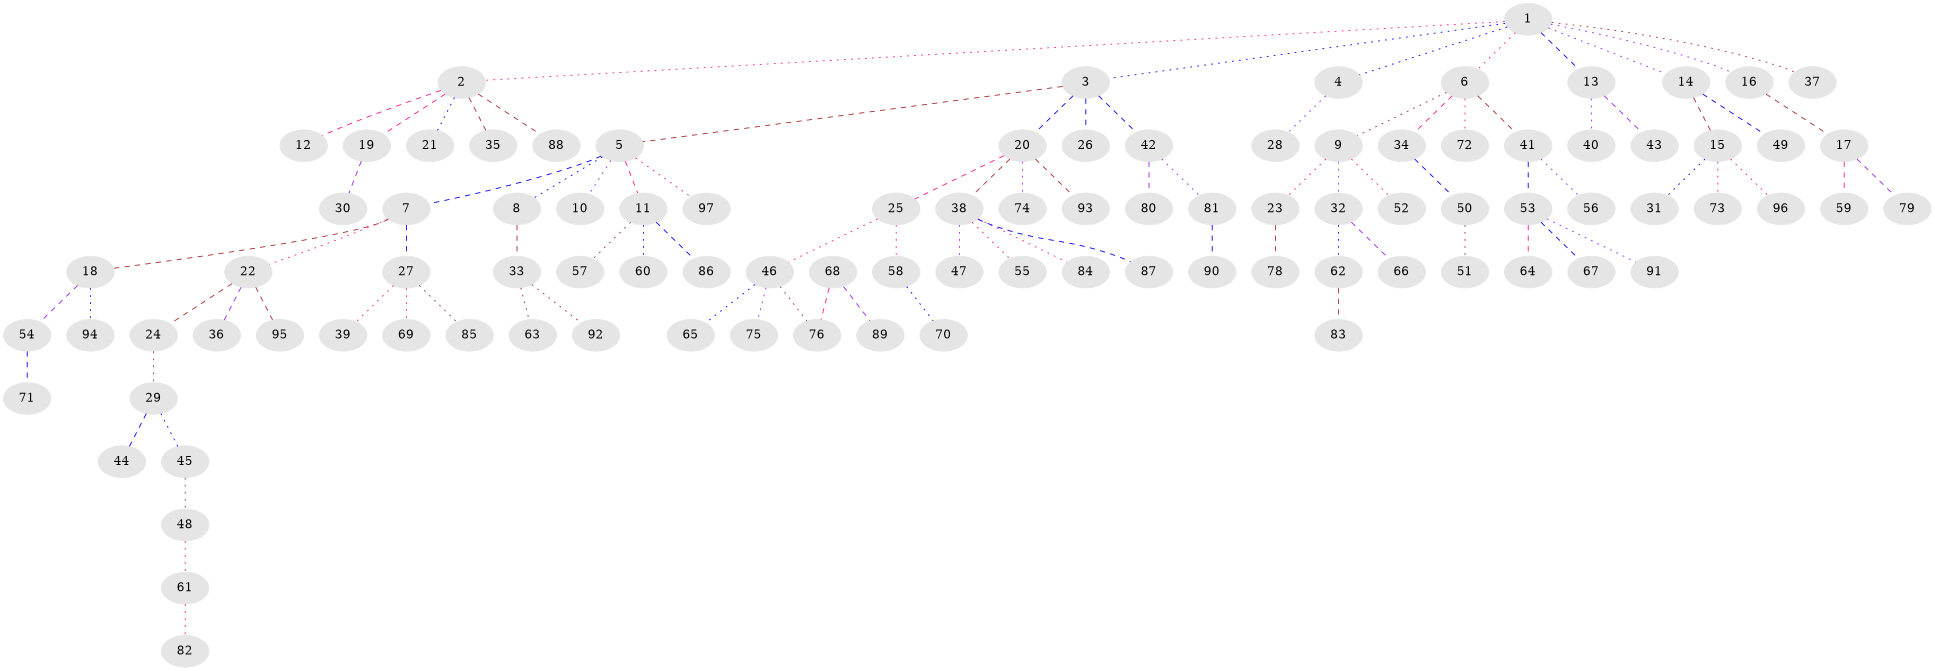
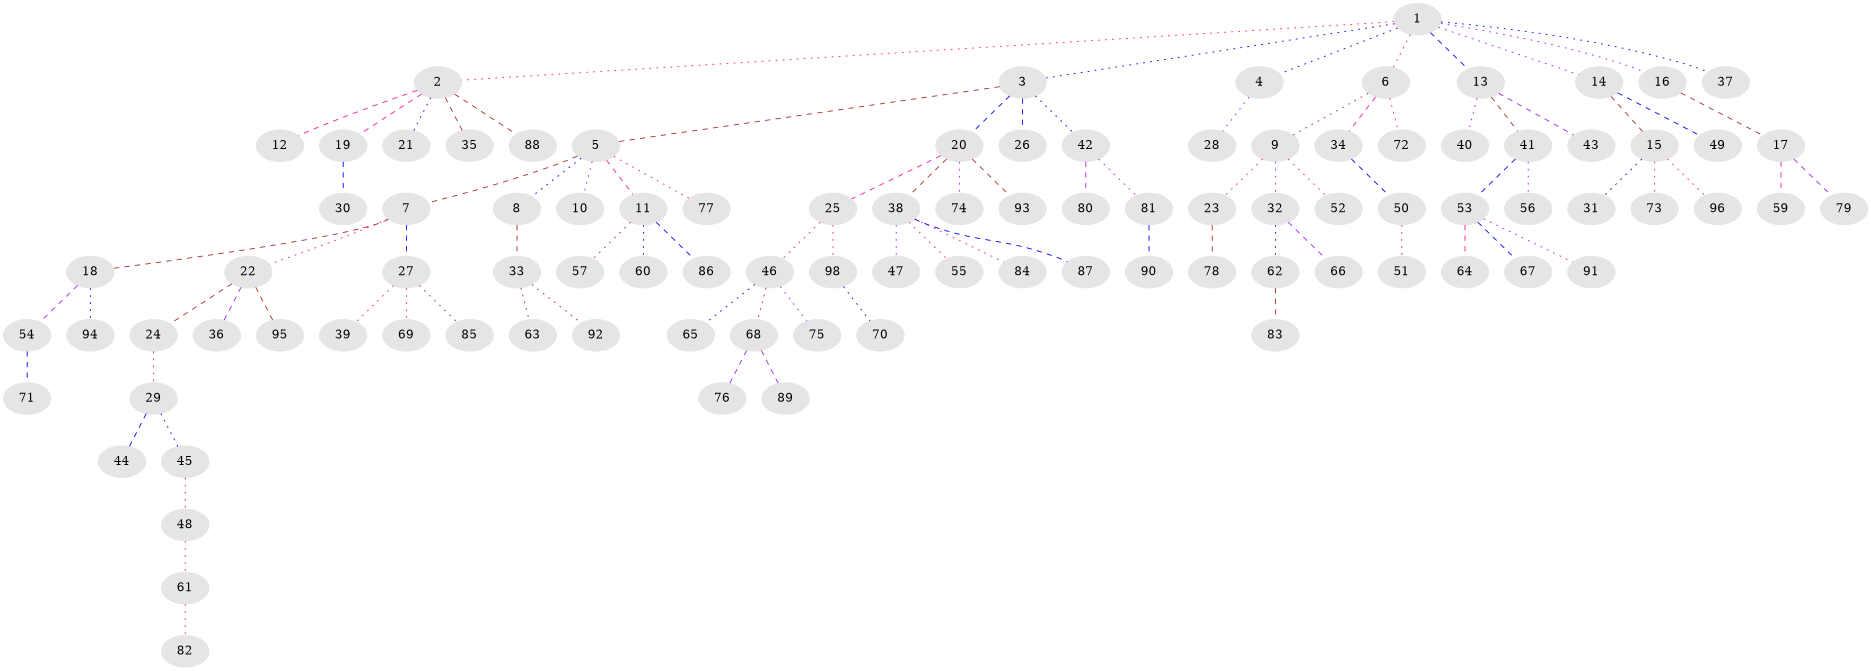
(1675, 41) -> (1576, 39)
(1117, 114) -> (1054, 114)
(1497, 114) -> (1505, 114)
(355, 177) -> (343, 177)
(516, 183) -> (504, 182)
(707, 209) -> (707, 209)
(896, 272) -> (833, 272)
(794, 304) -> (762, 304)
(825, 304) -> (738, 367)
